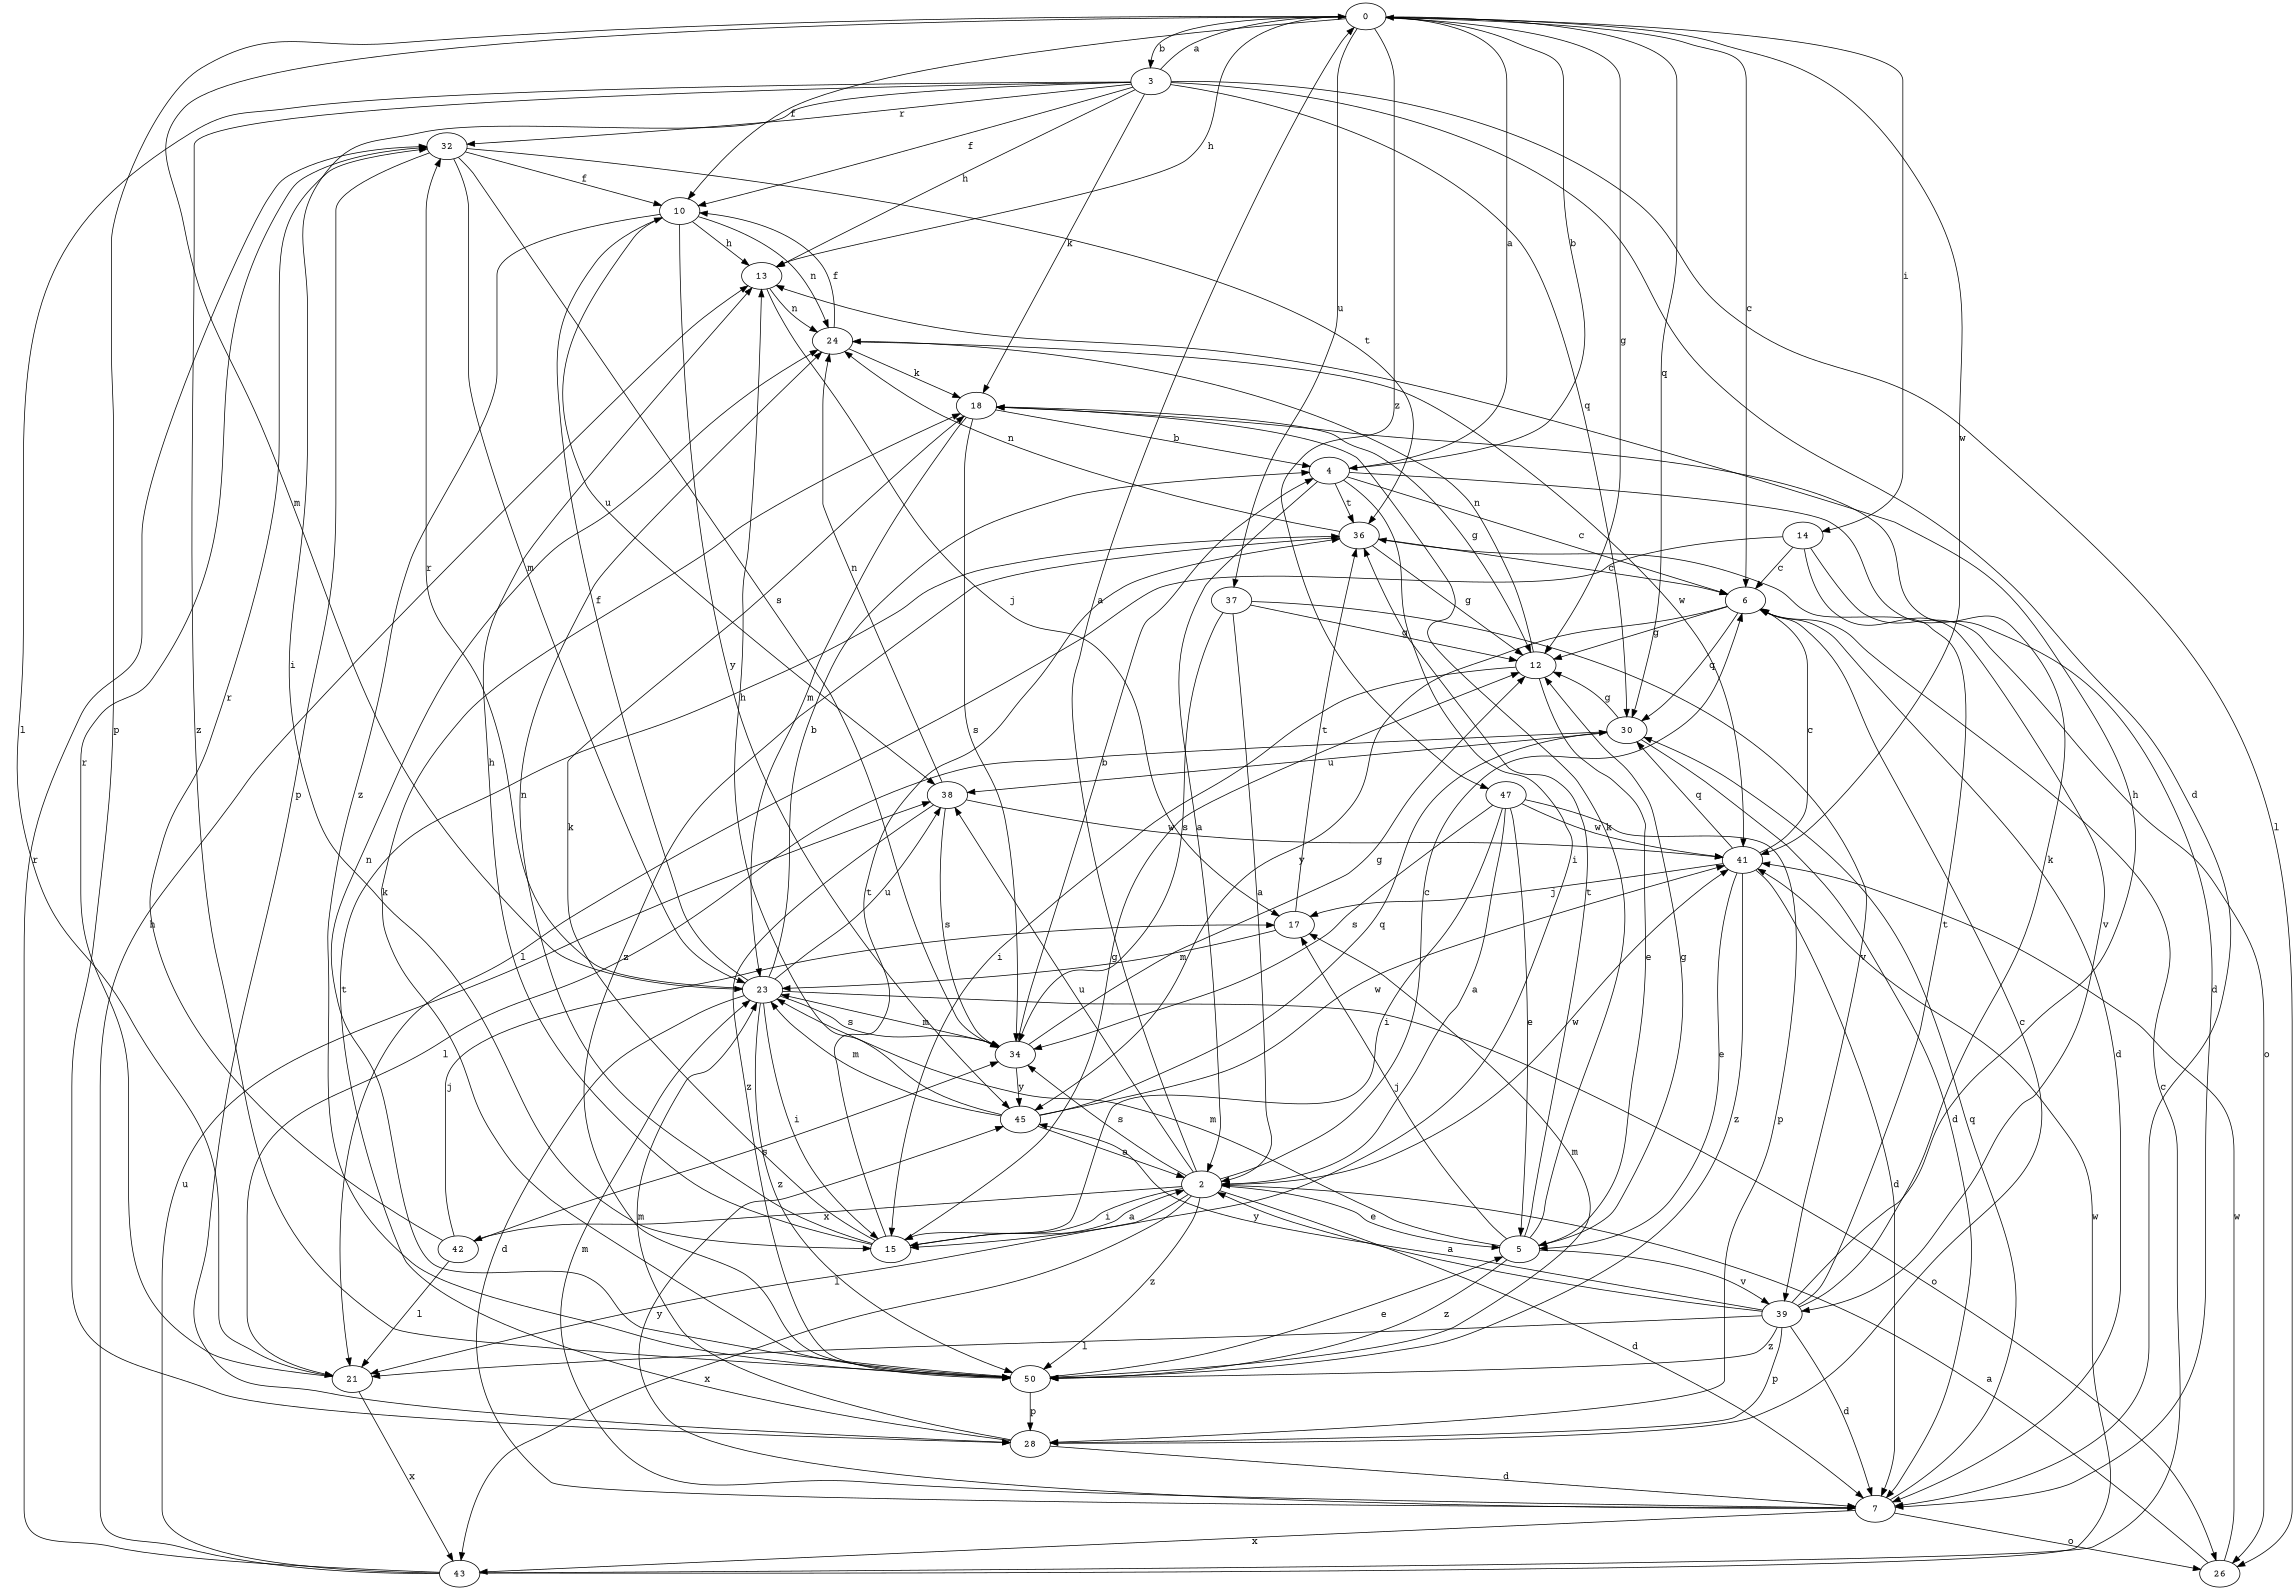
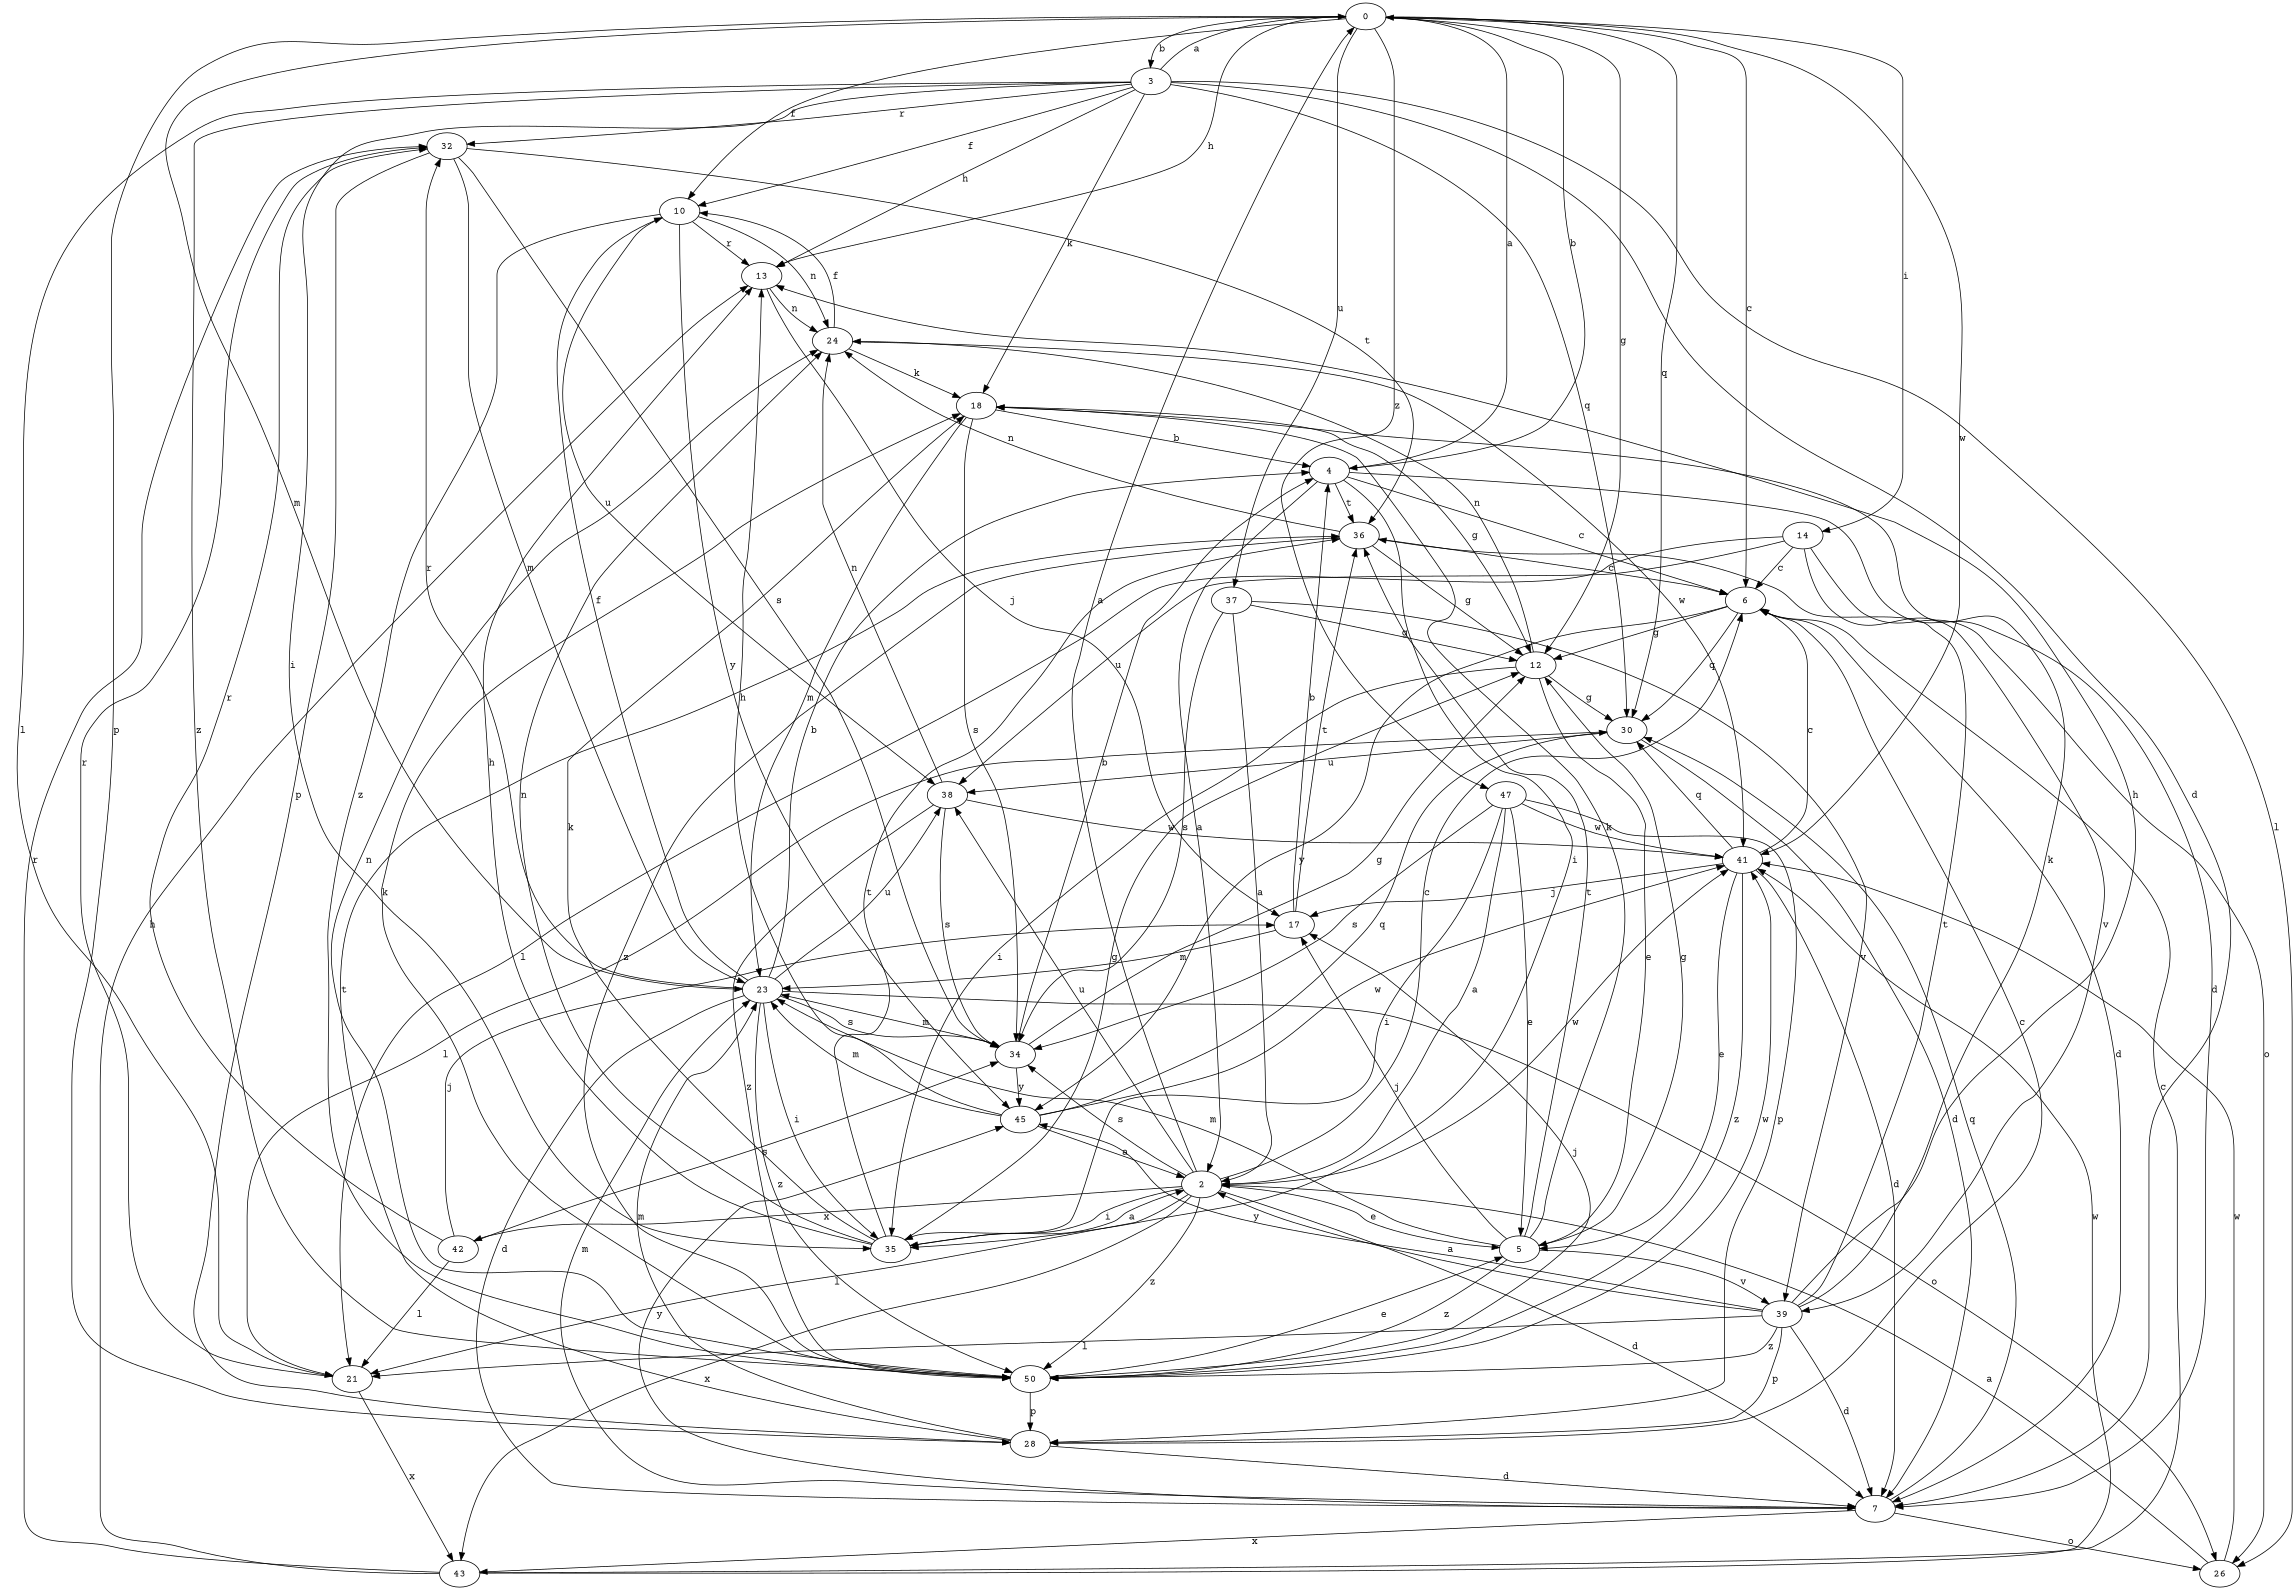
(560, 178) -> none
(729, 244) -> (729, 244)
(1593, 692) -> (1577, 697)
none -> (1309, 702)
(219, 1118) -> (1431, 576)
(1575, 1152) -> (1575, 1152)
(891, 1249) -> (891, 1249)
none -> (1568, 1310)
